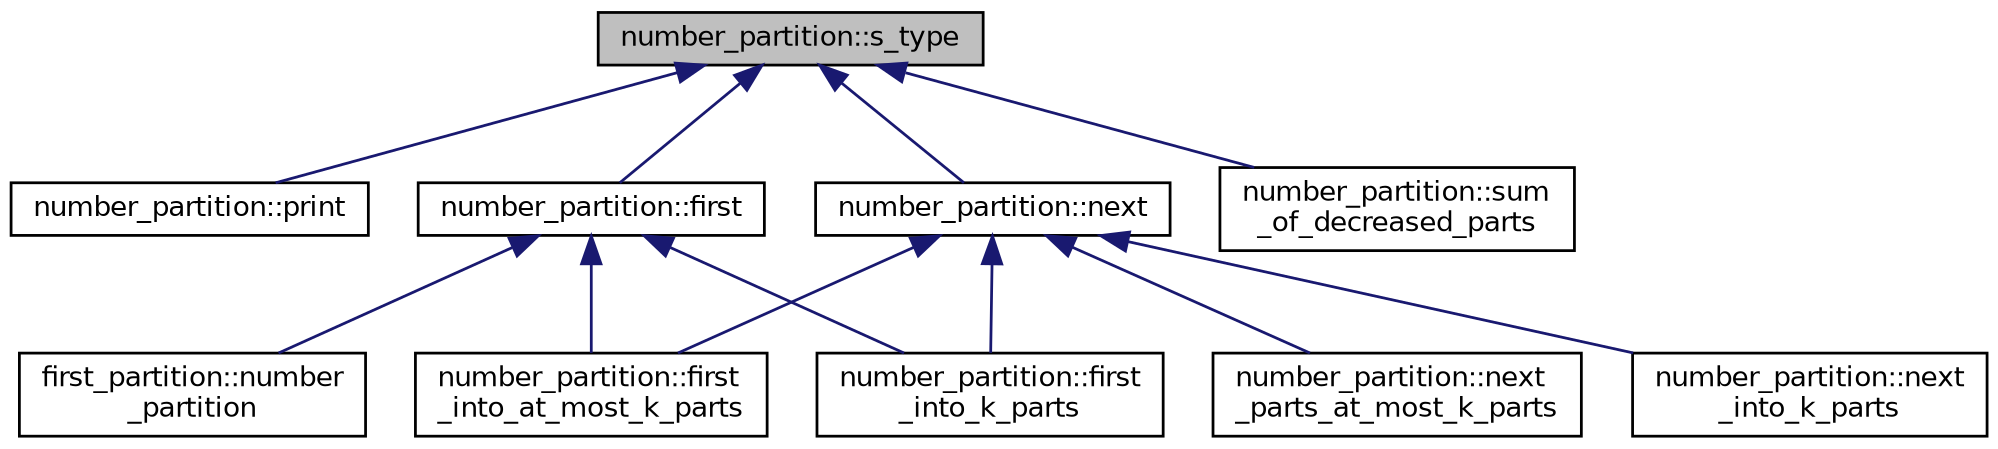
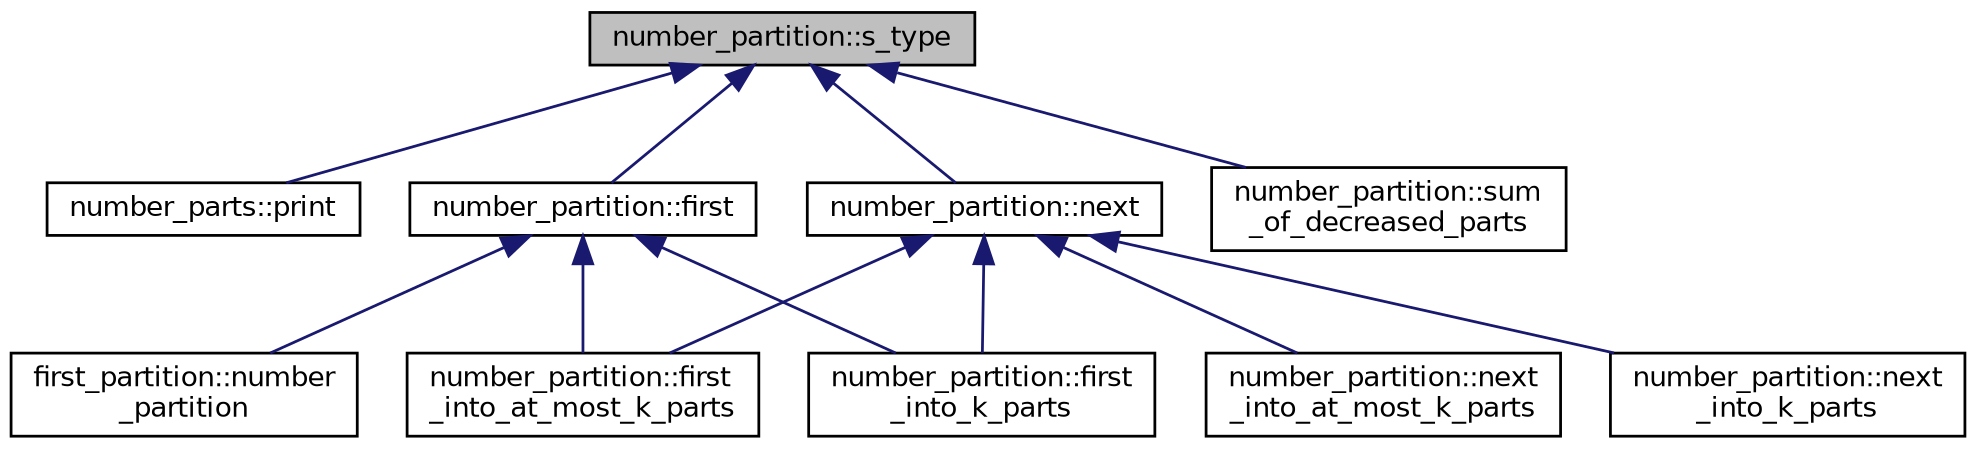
(190, 209) -> (204, 209)
(1397, 395) -> (1383, 395)
